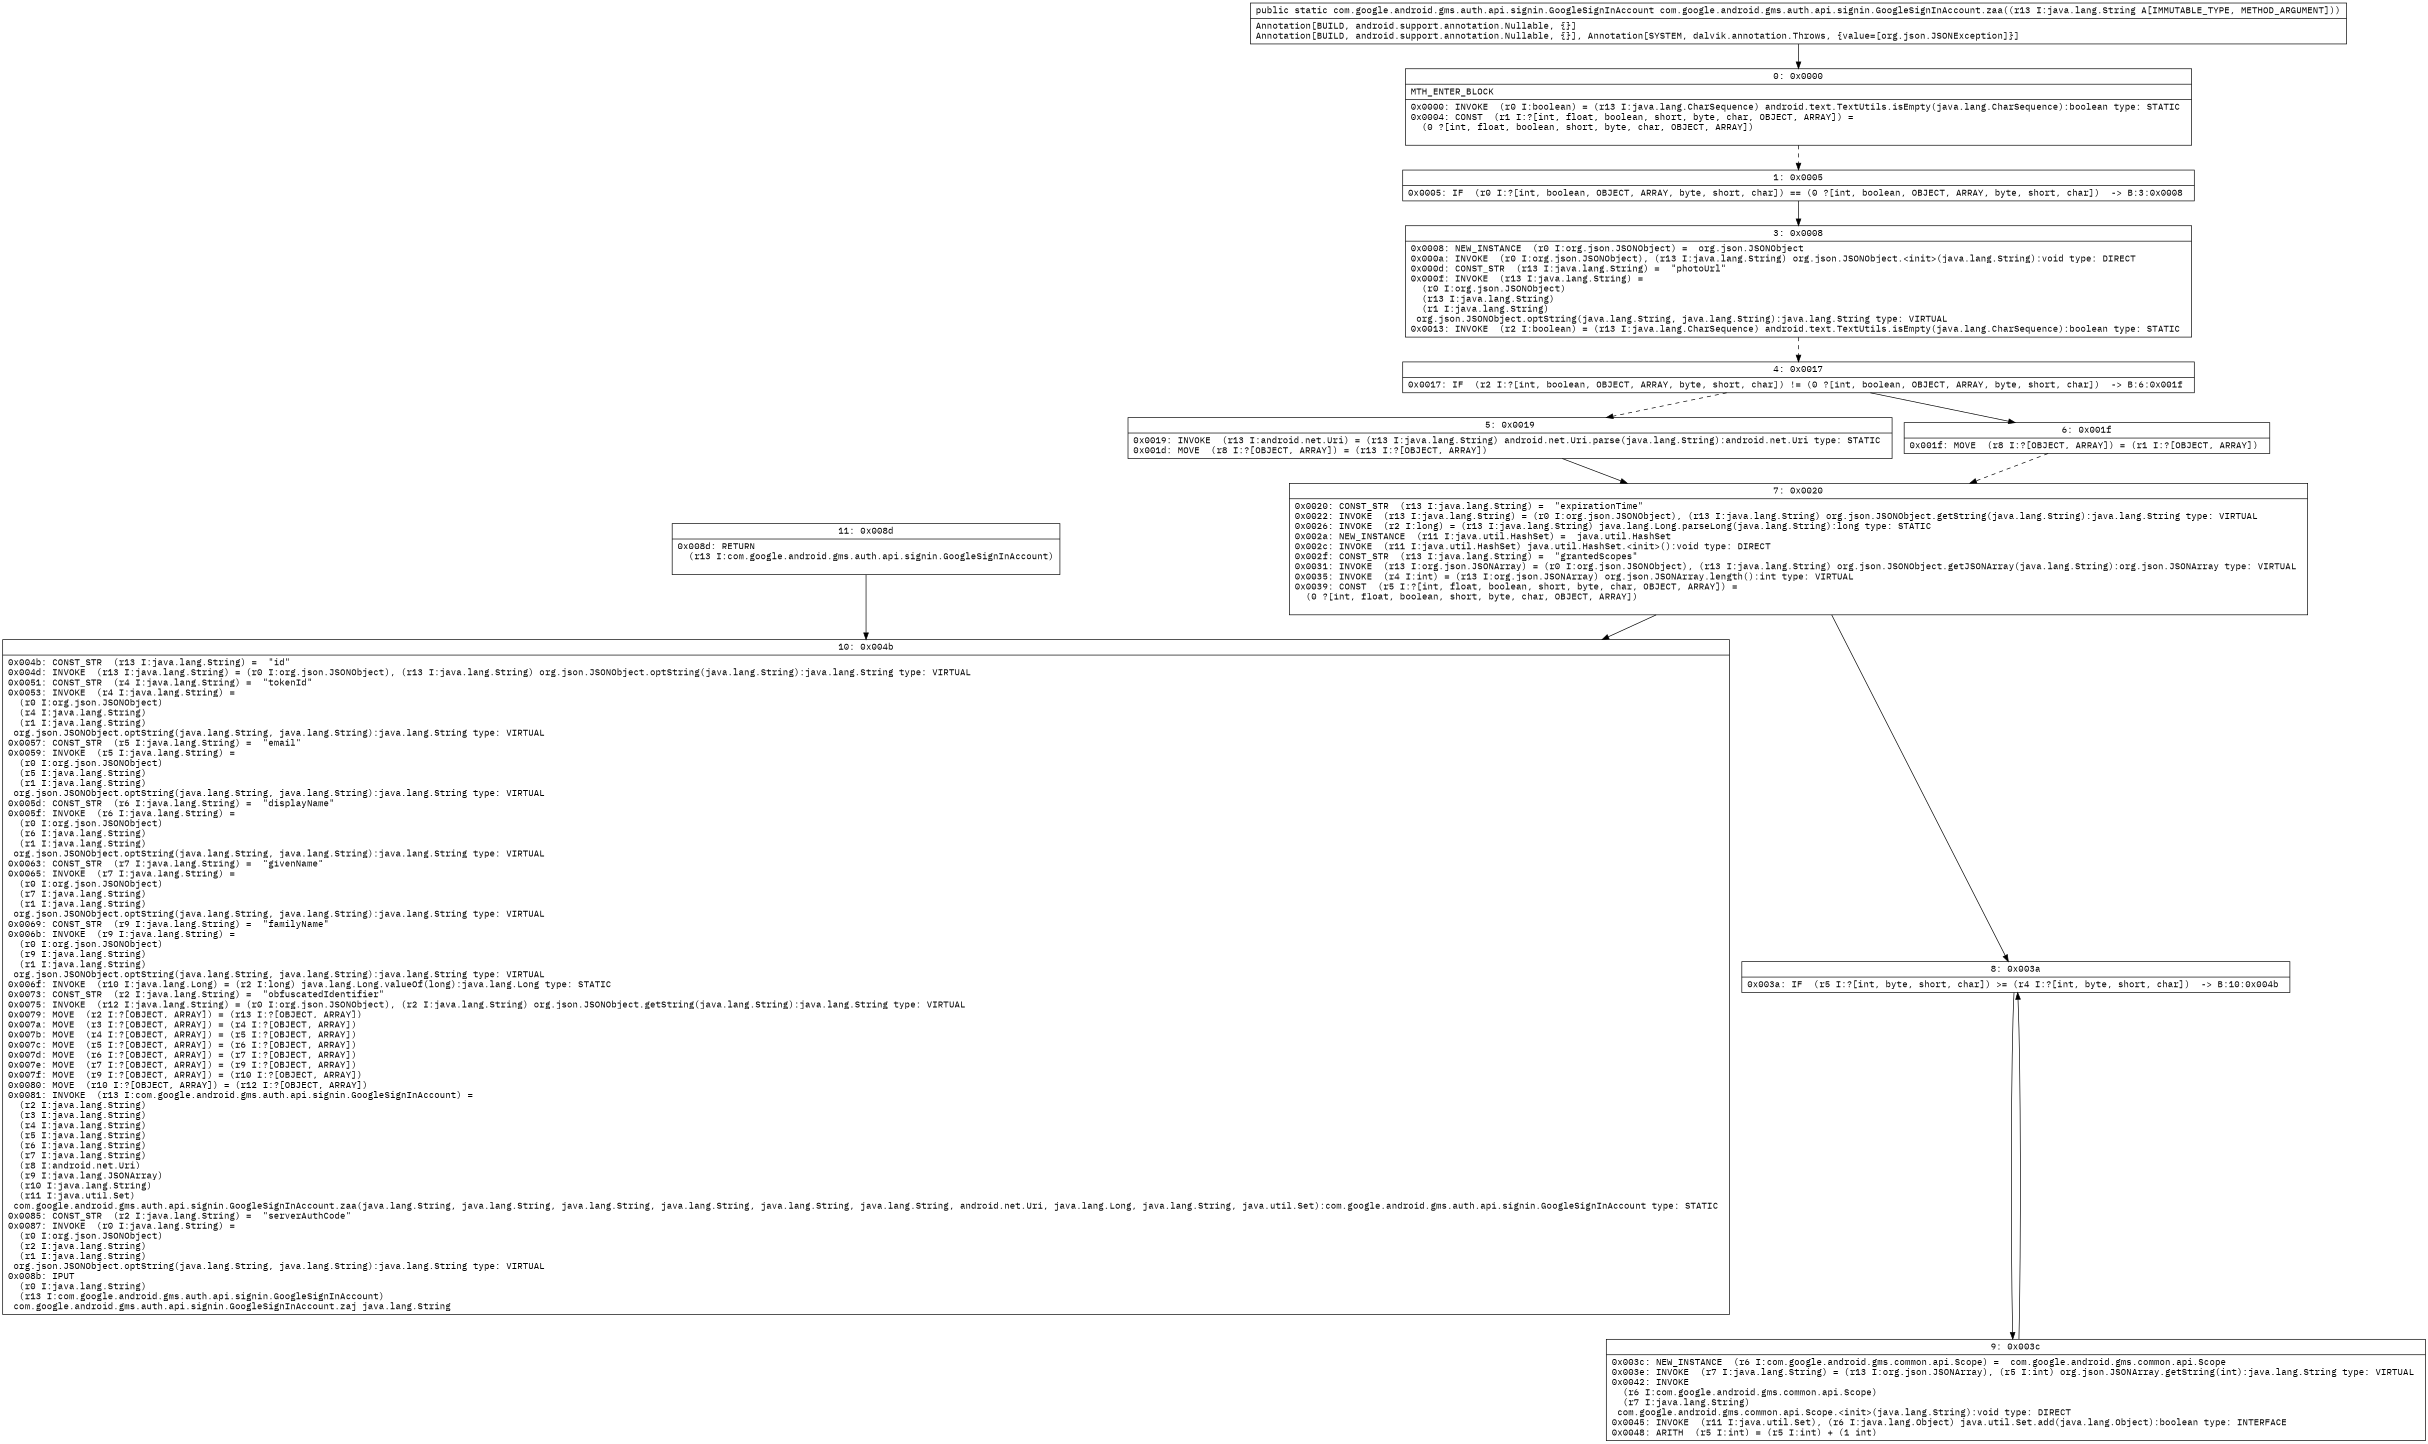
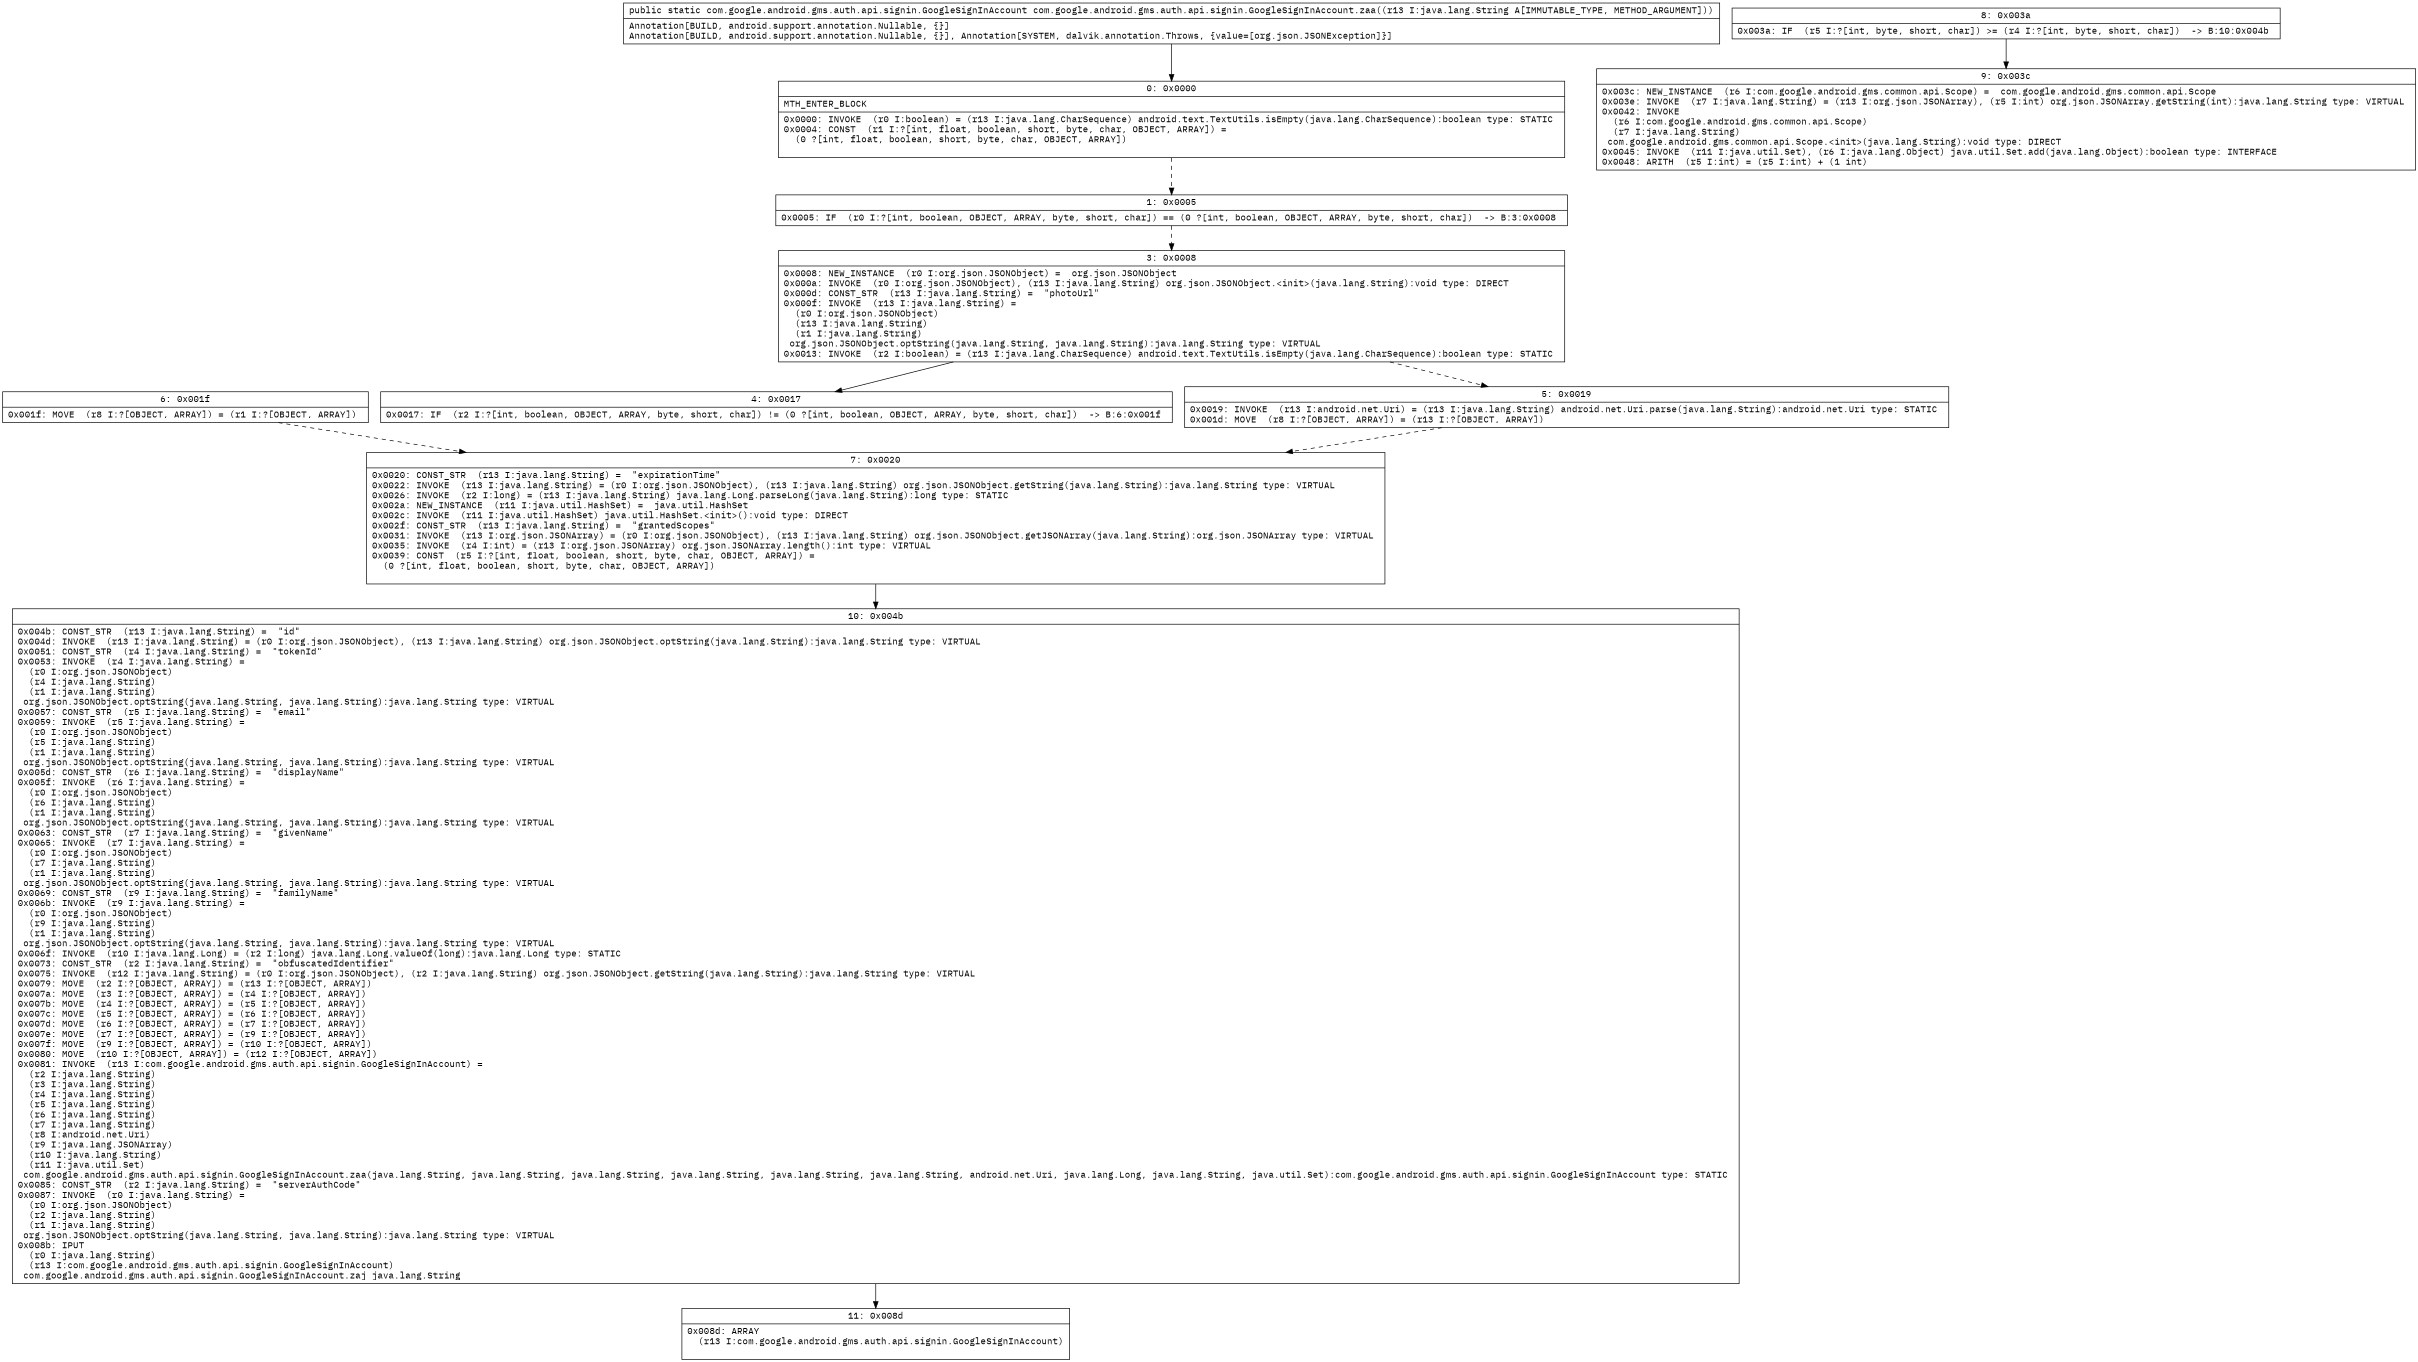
(1799, 210) -> (1172, 235)
(1799, 346) -> (897, 376)
(1670, 405) -> (1436, 373)
(1939, 407) -> none
(1592, 470) -> (1367, 439)
(722, 546) -> (729, 1331)
(866, 604) -> (876, 1293)
(1919, 785) -> none
(2020, 1169) -> none
